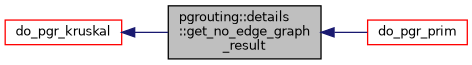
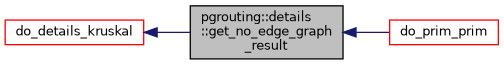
(63, 32) -> (74, 32)
(417, 32) -> (444, 32)
